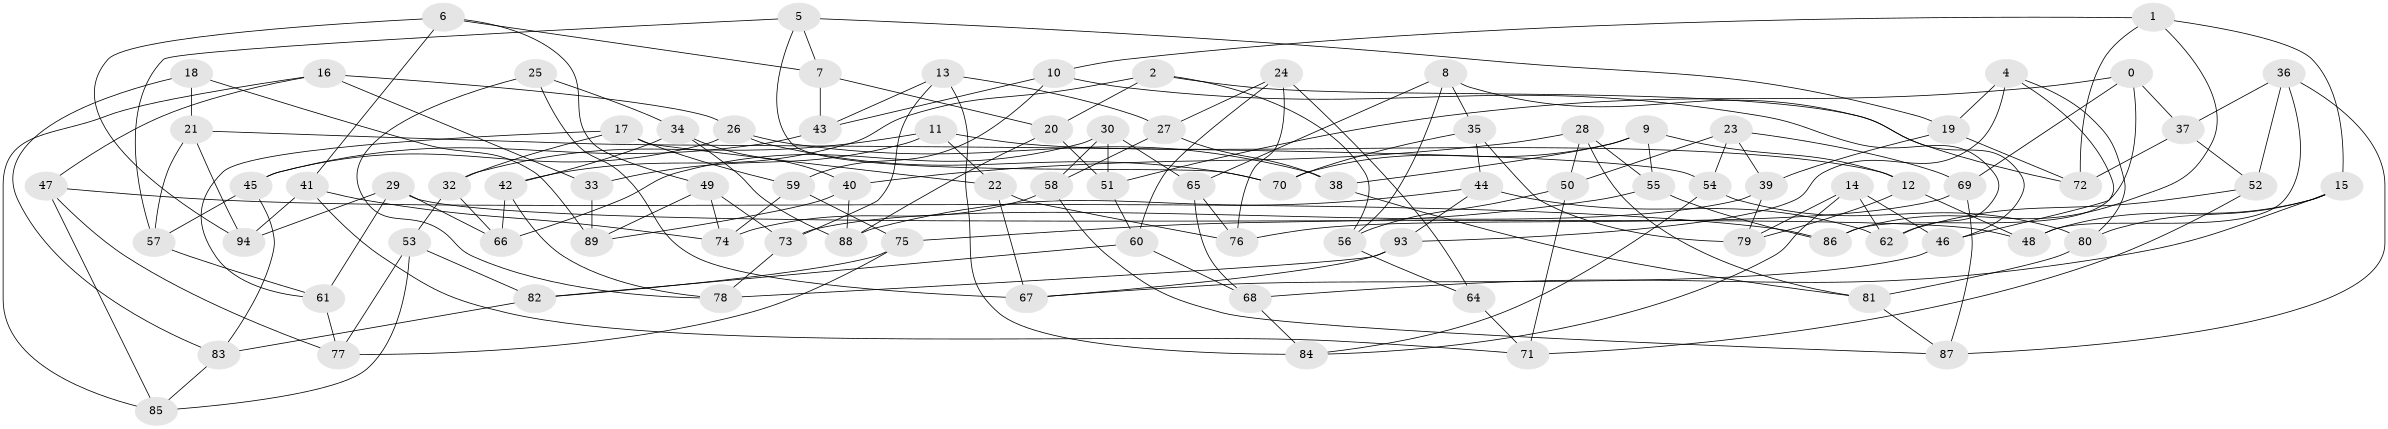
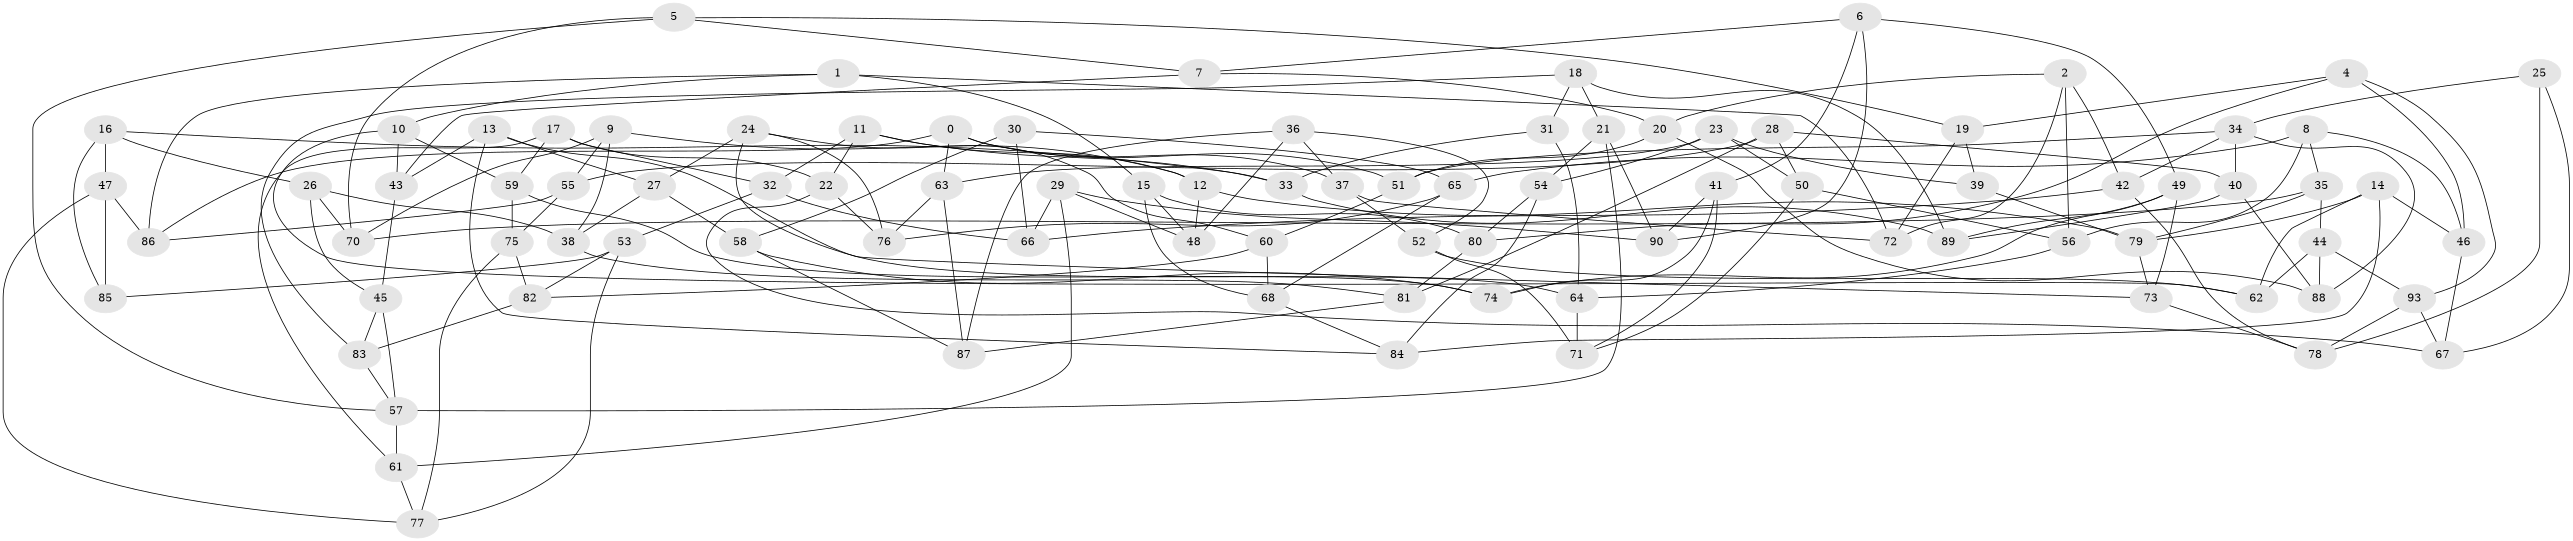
none -> (1547, 130)
(1108, 158) -> (1814, 147)
(1965, 186) -> (942, 186)
(1277, 216) -> (2143, 267)
(244, 242) -> (1657, 242)
(188, 383) -> (378, 383)
